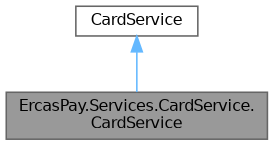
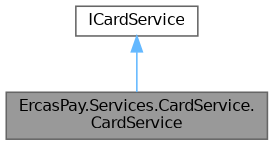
(137, 21) -> (137, 21)
